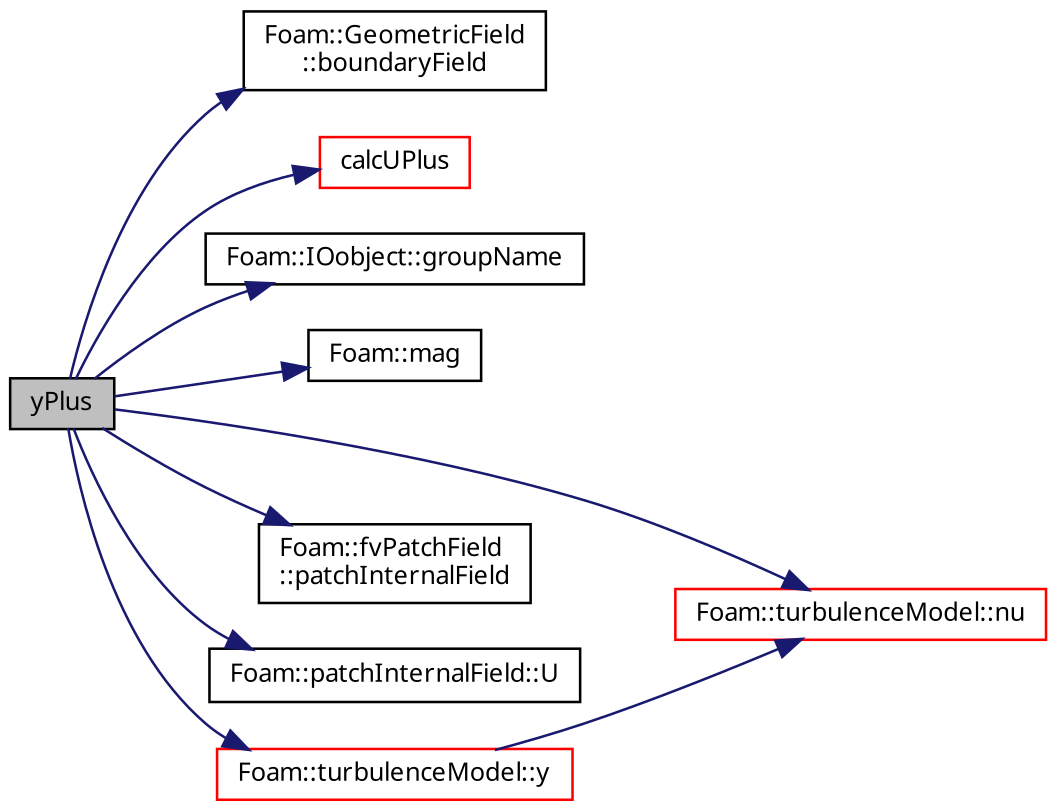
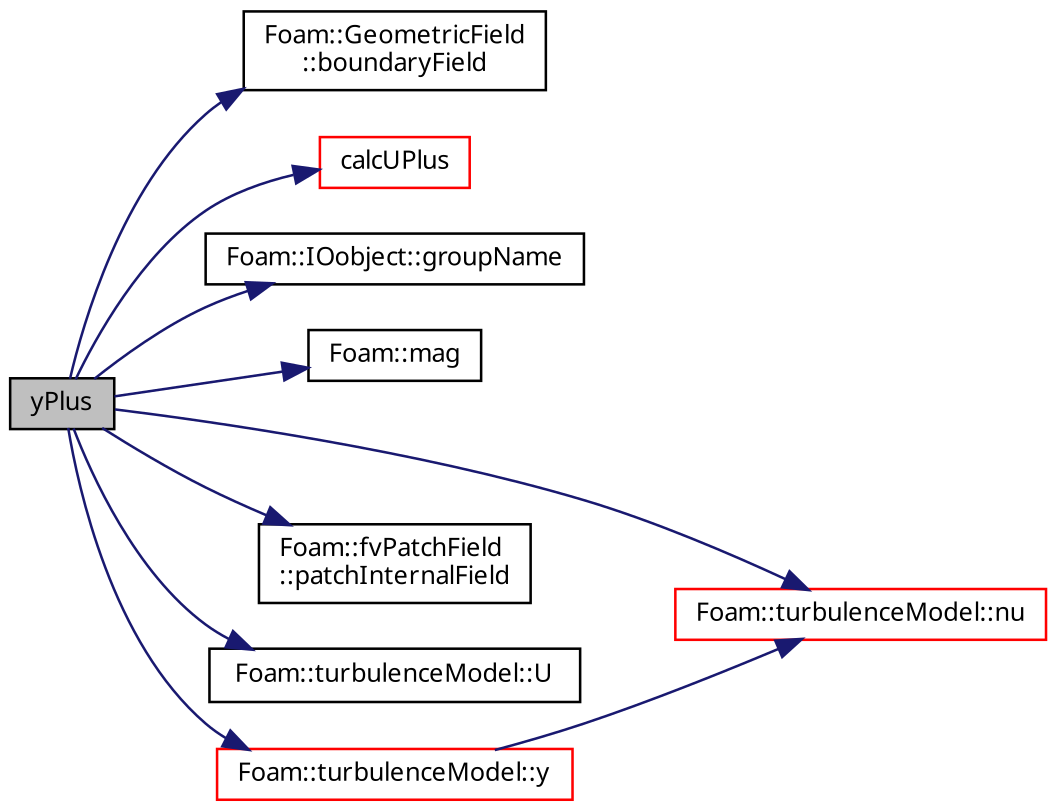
(395, 675) -> (395, 675)
